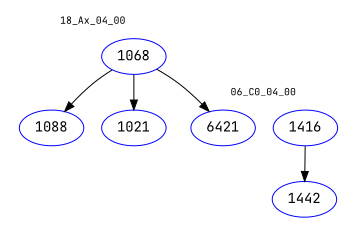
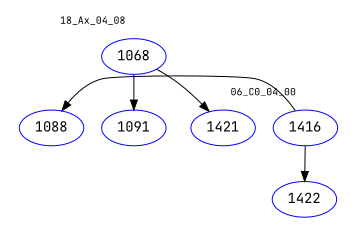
(93, 21) -> (93, 21)
(91, 86) -> (184, 76)
(134, 128) -> (134, 128)
(223, 128) -> (223, 128)
(304, 199) -> (304, 199)
